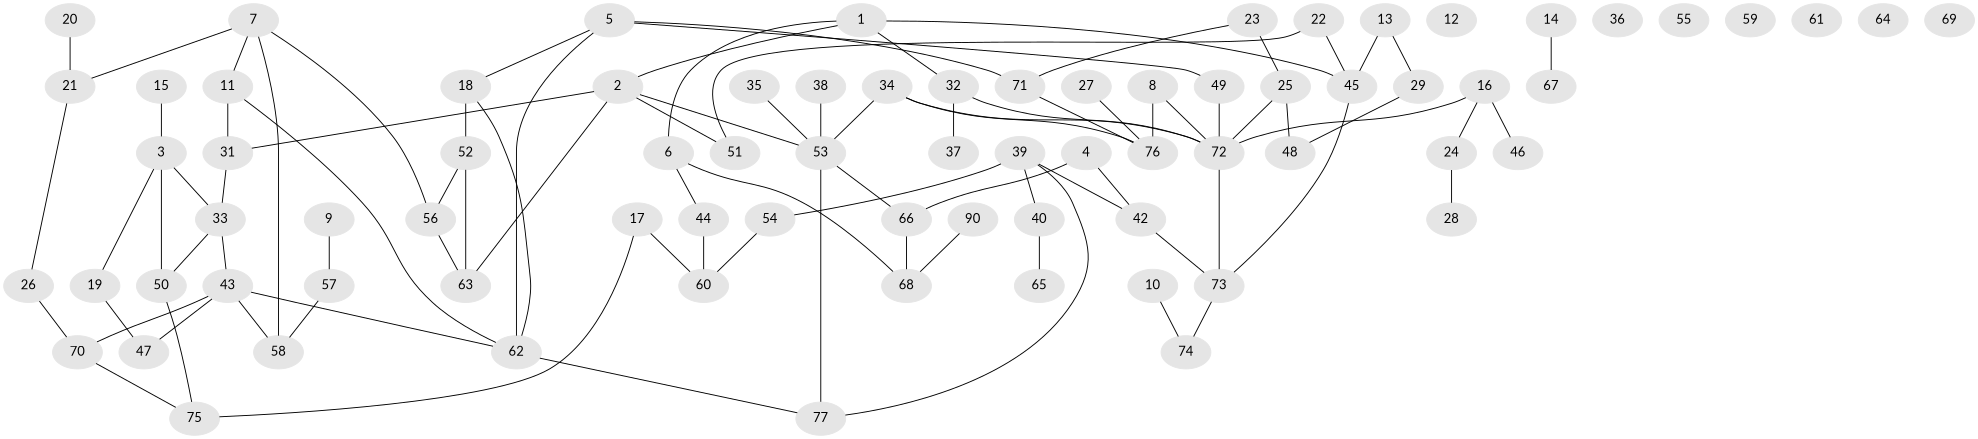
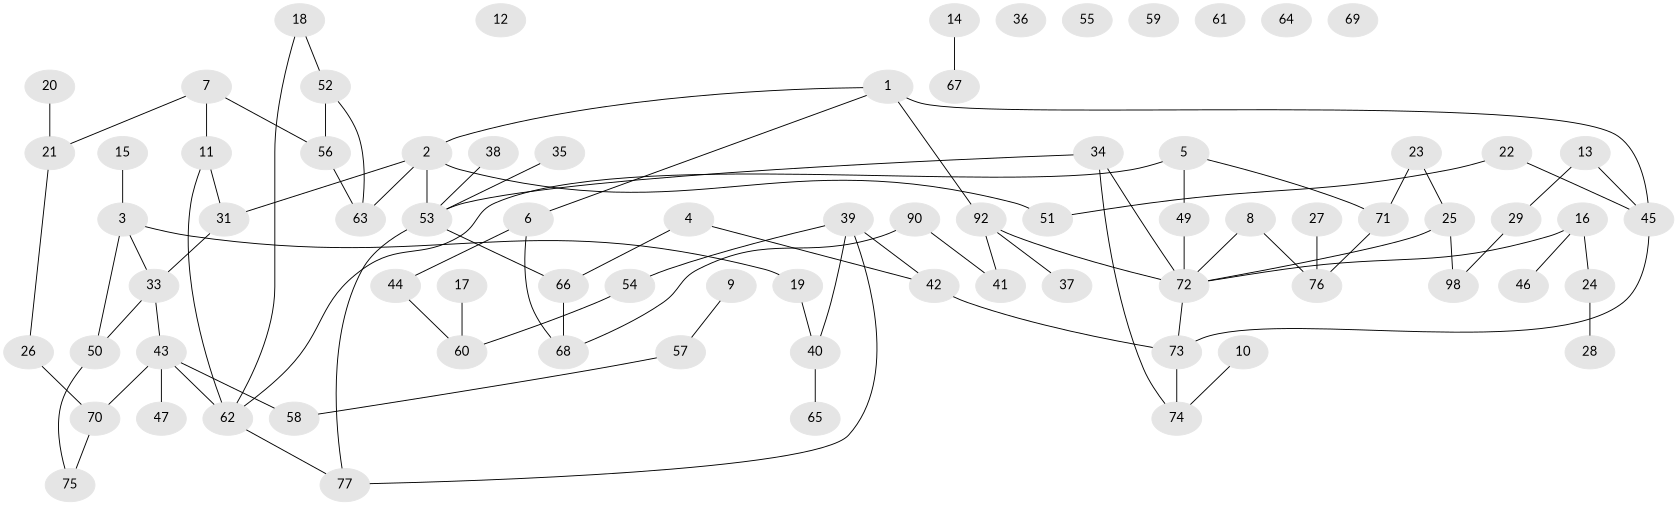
(538, 53) -> none
(954, 87) -> (981, 219)
(1078, 126) -> (1119, 291)
(1290, 153) -> (1453, 286)
(279, 185) -> none
none -> (1001, 286)
(119, 319) -> (807, 319)
(466, 393) -> none
